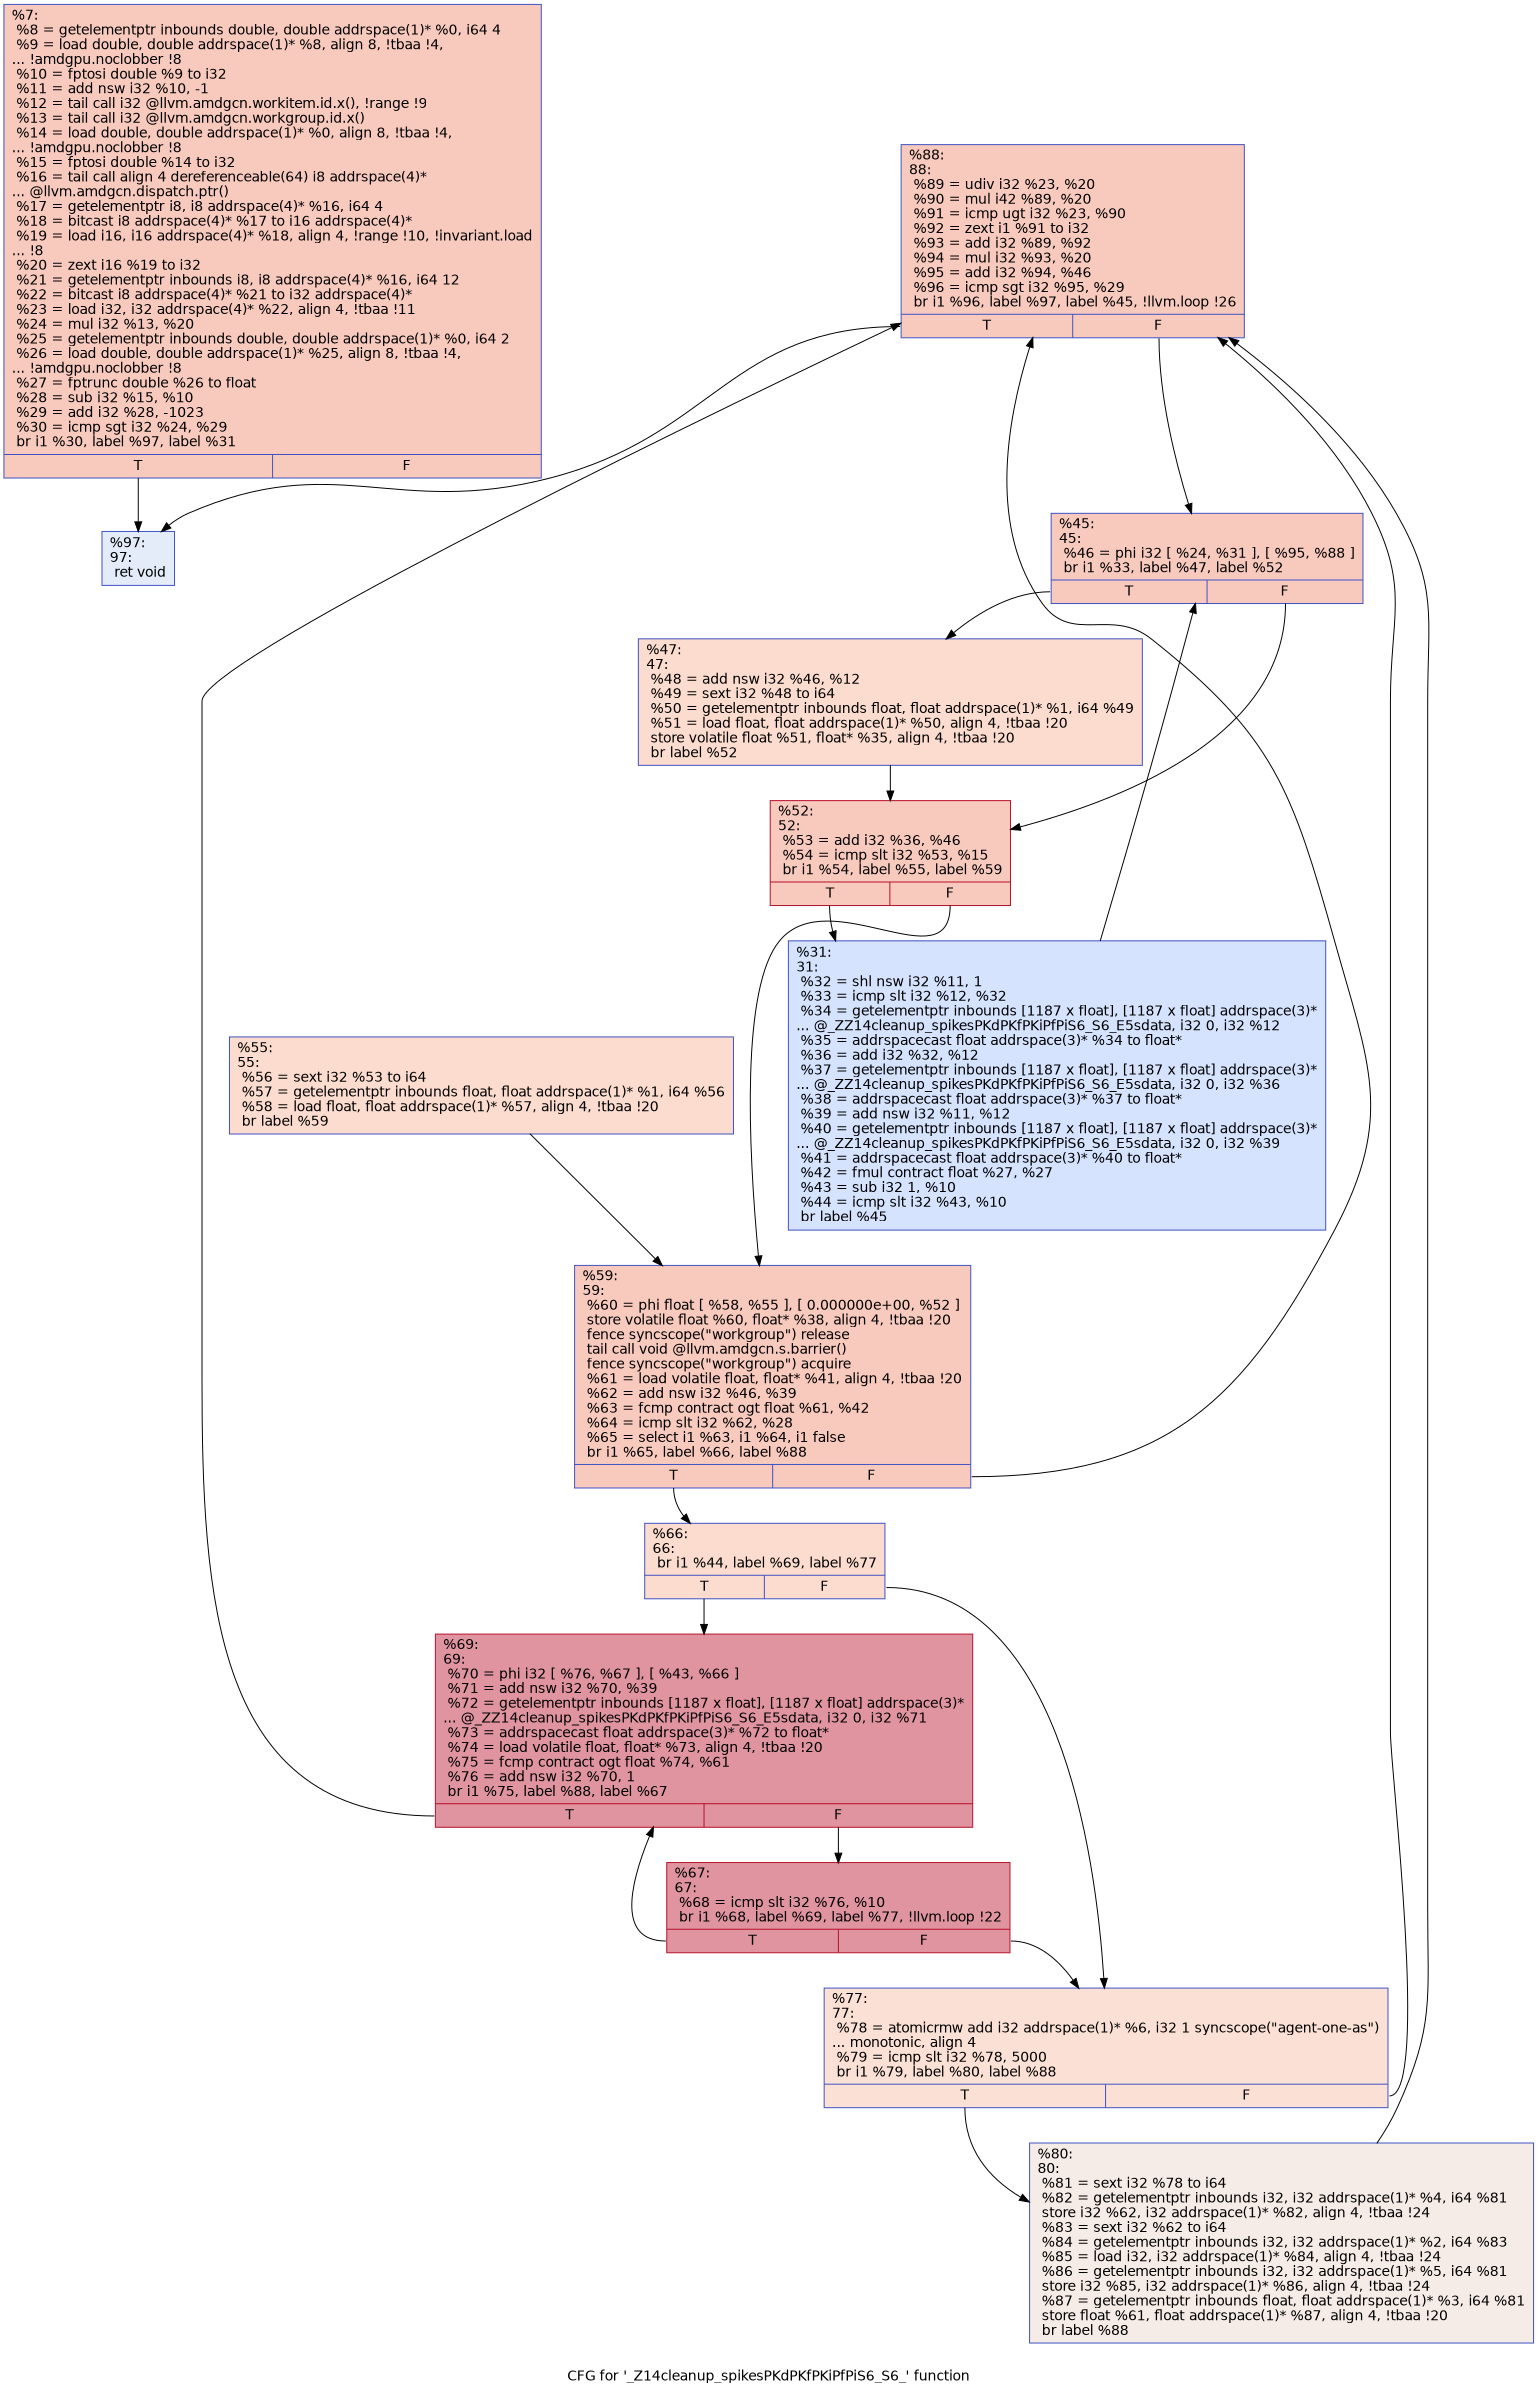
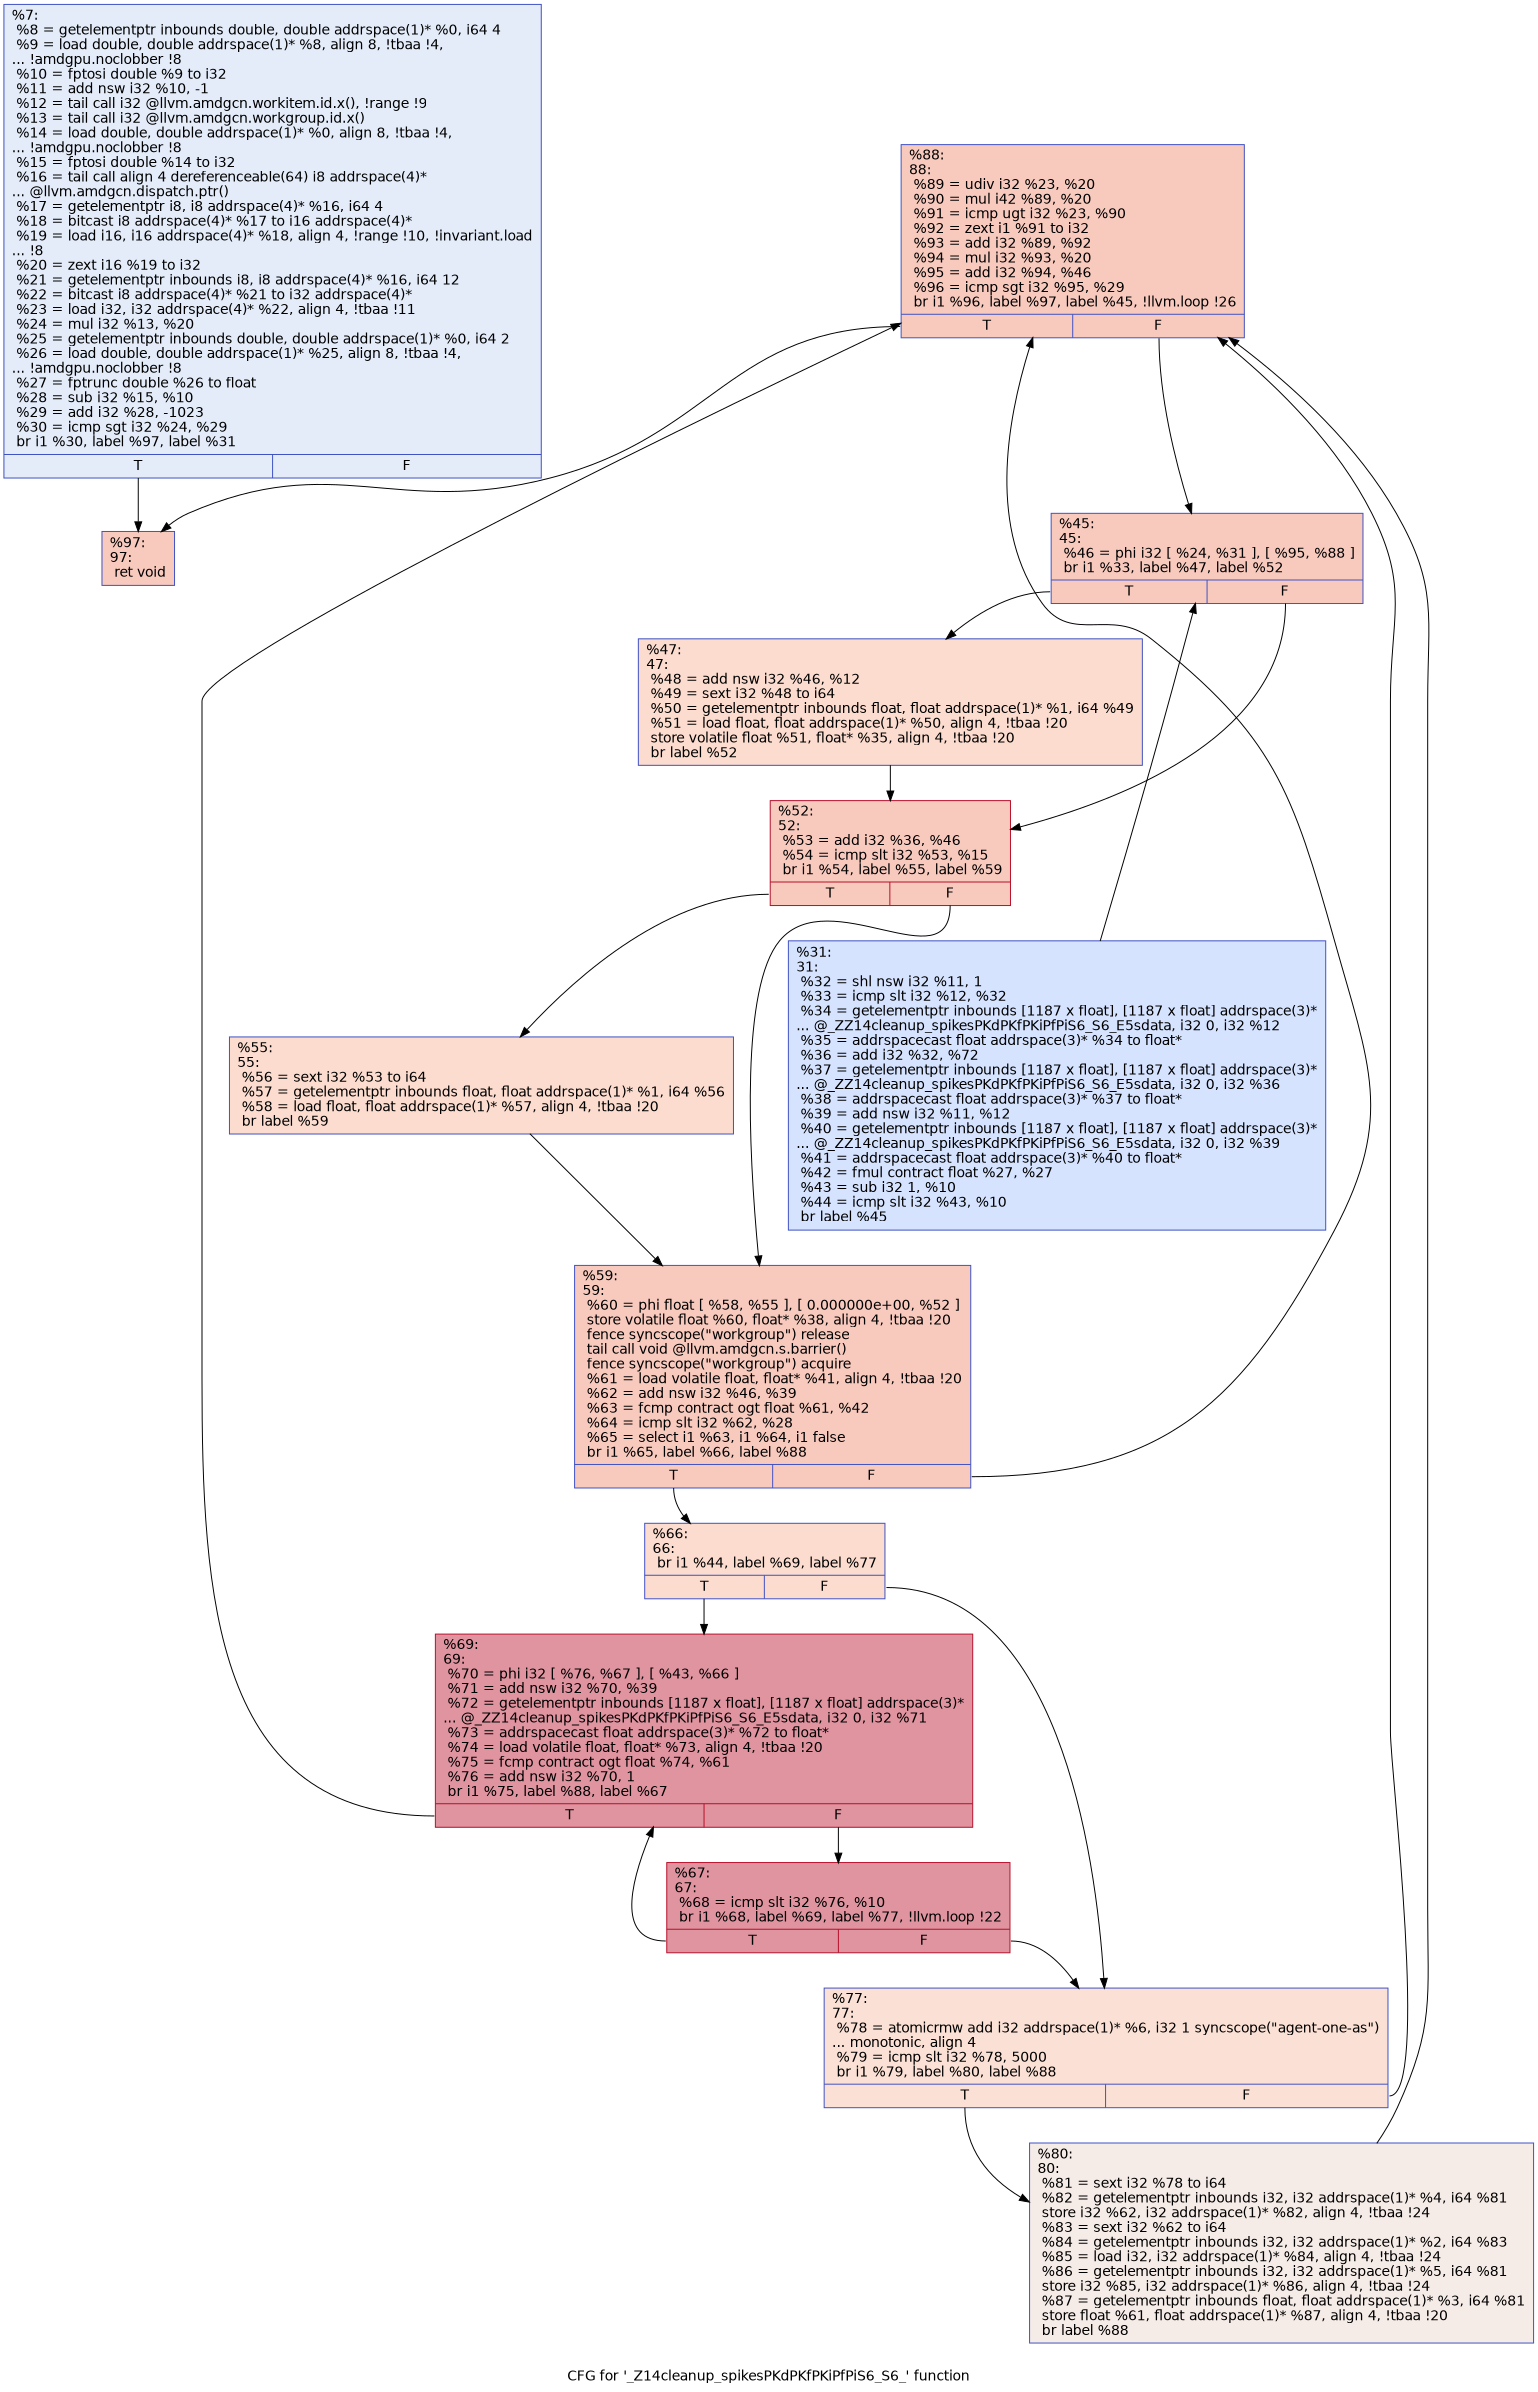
(273, 241) -> (273, 241)
(138, 558) -> (138, 558)
(830, 915) -> (635, 938)
(888, 1056) -> (888, 1056)
